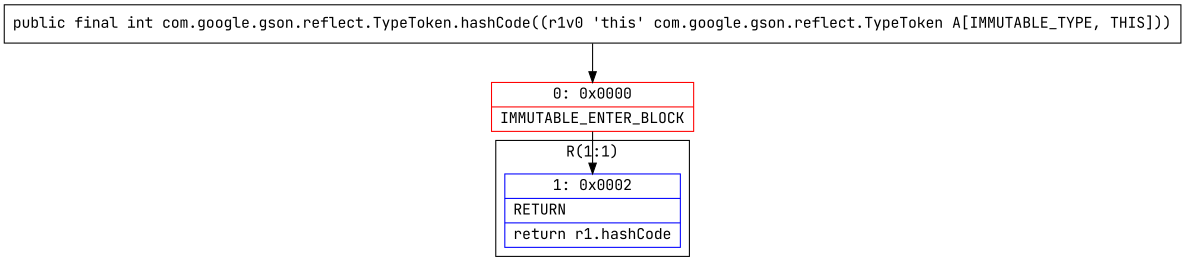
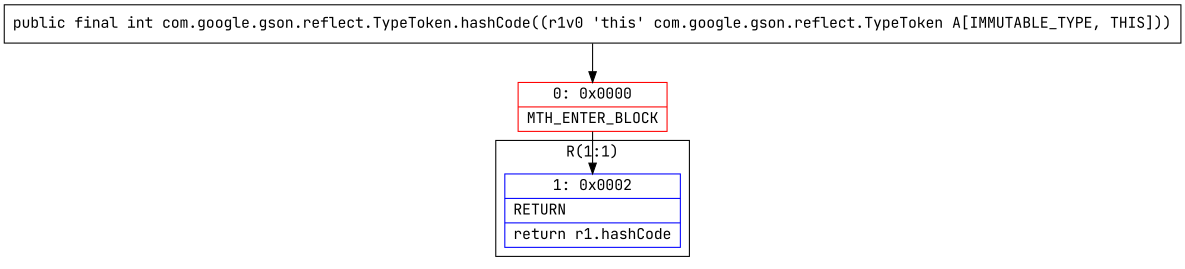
(593, 119) -> (593, 119)
